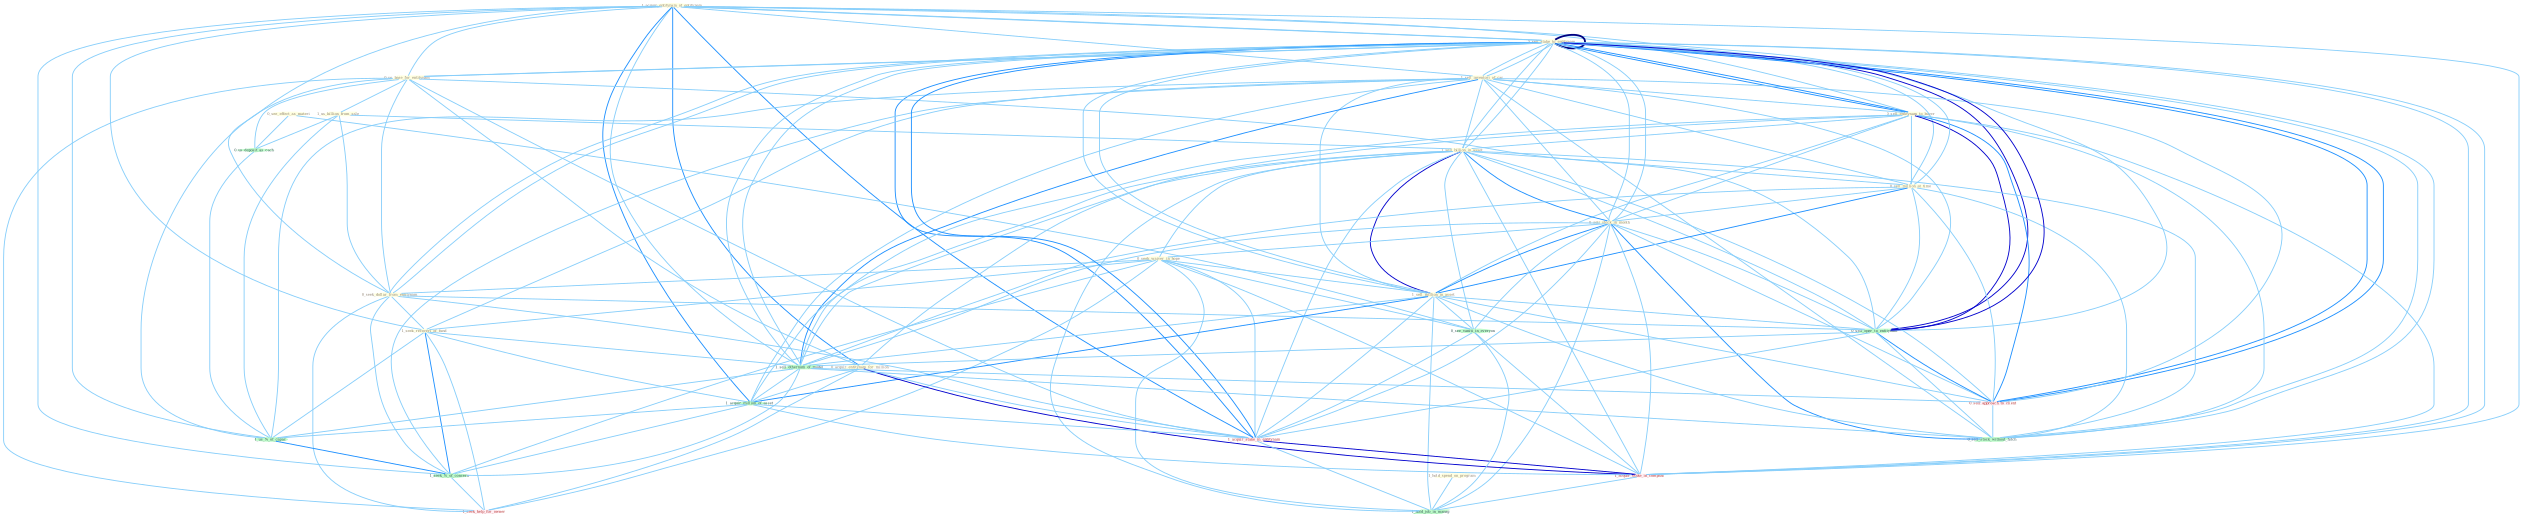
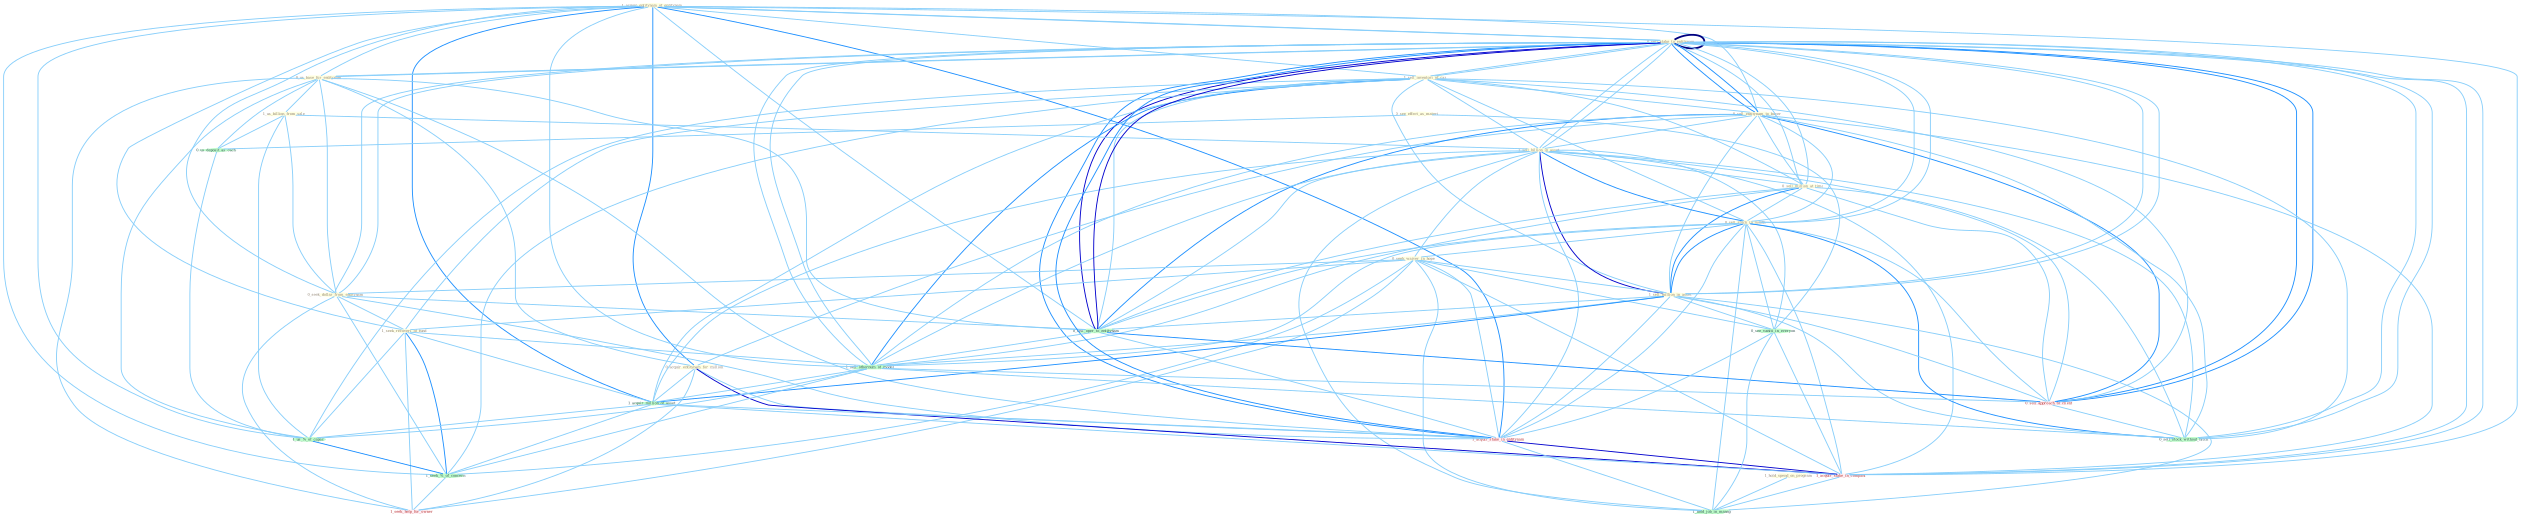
(2010, 237) -> (1344, 167)
(1934, 385) -> none
